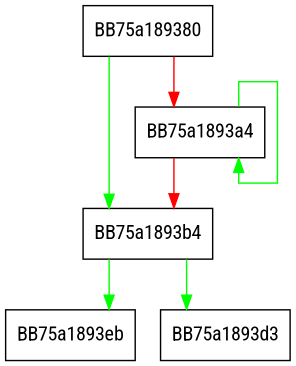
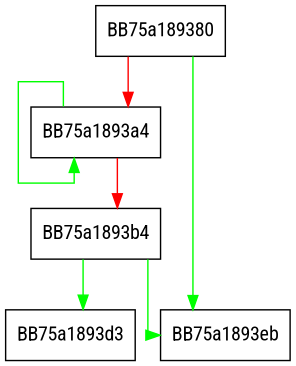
(109, 125) -> (193, 176)
